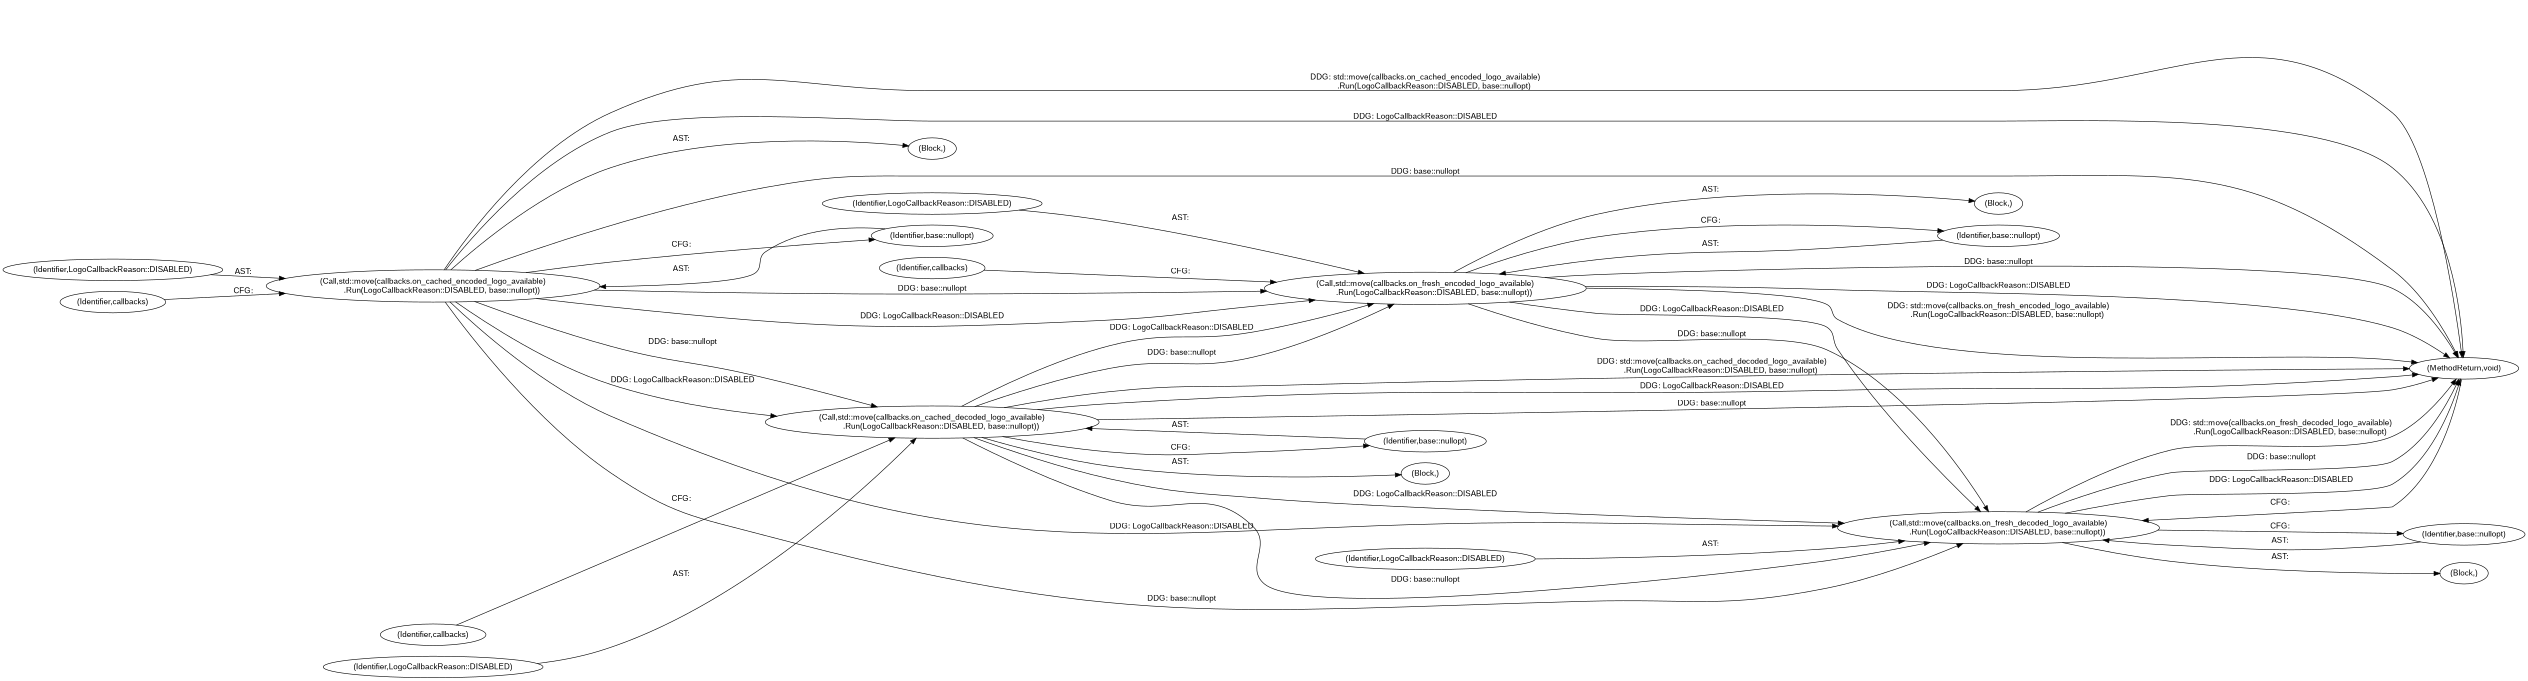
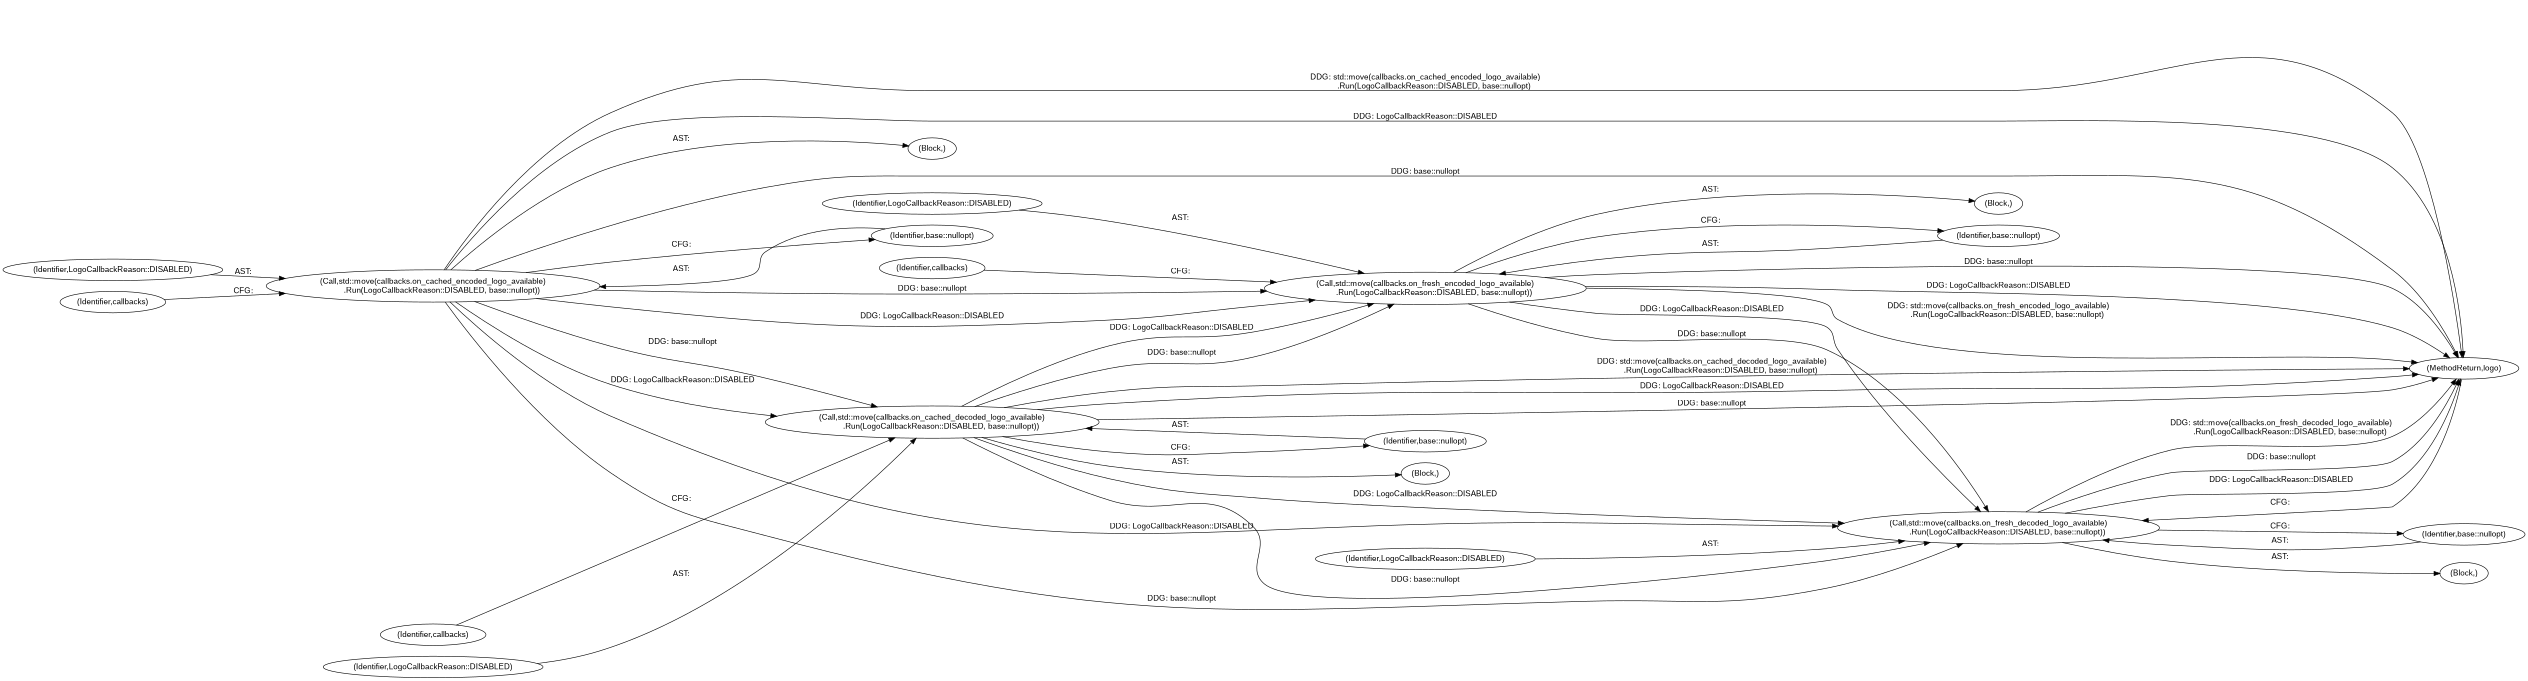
(2464, 368) -> (2464, 368)
